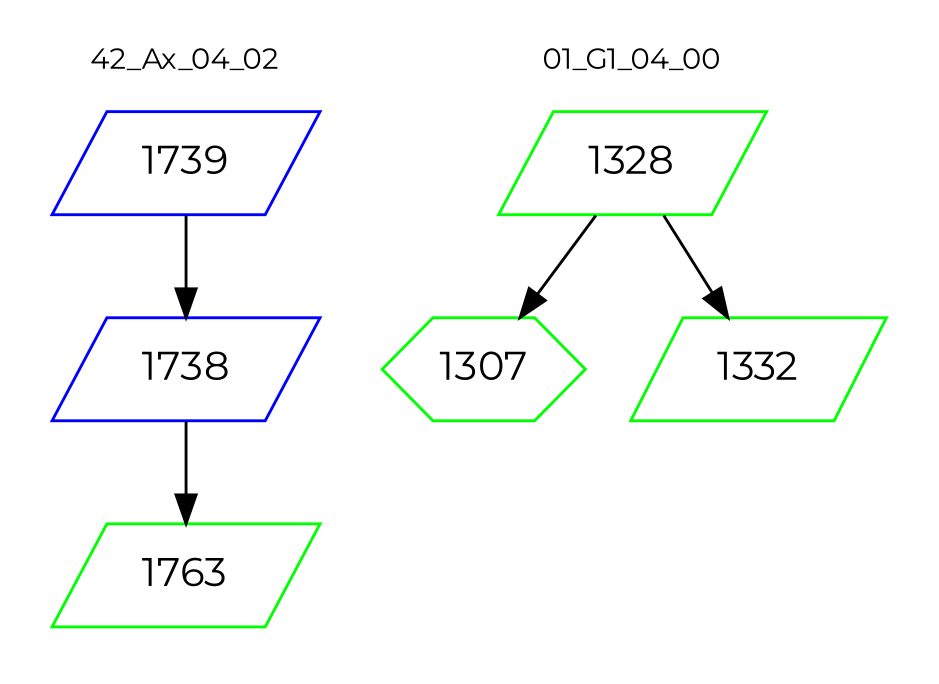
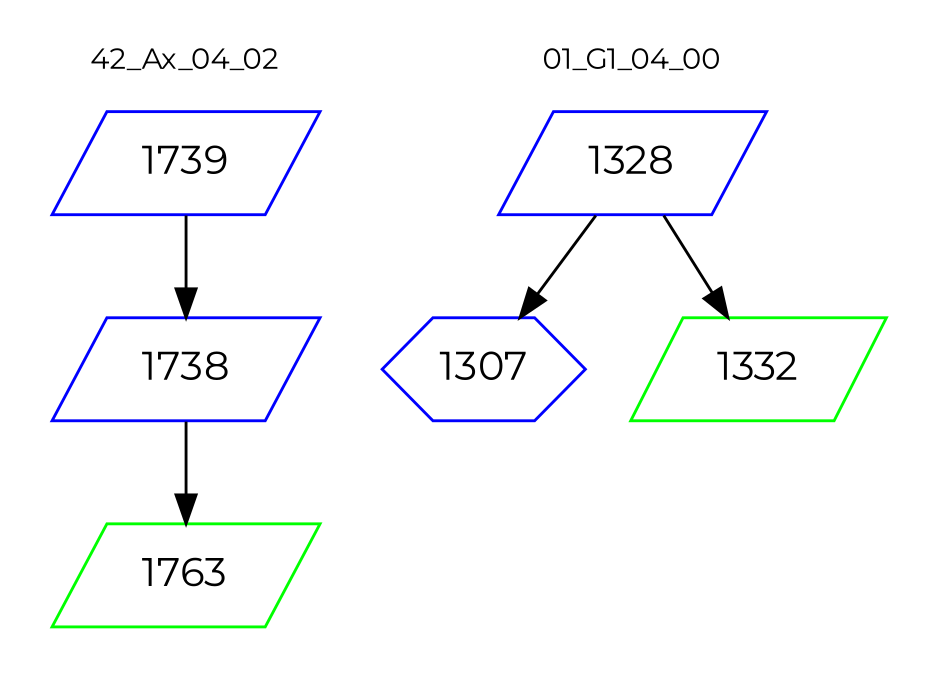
(633, 163) -> (633, 163)
(484, 369) -> (484, 369)
